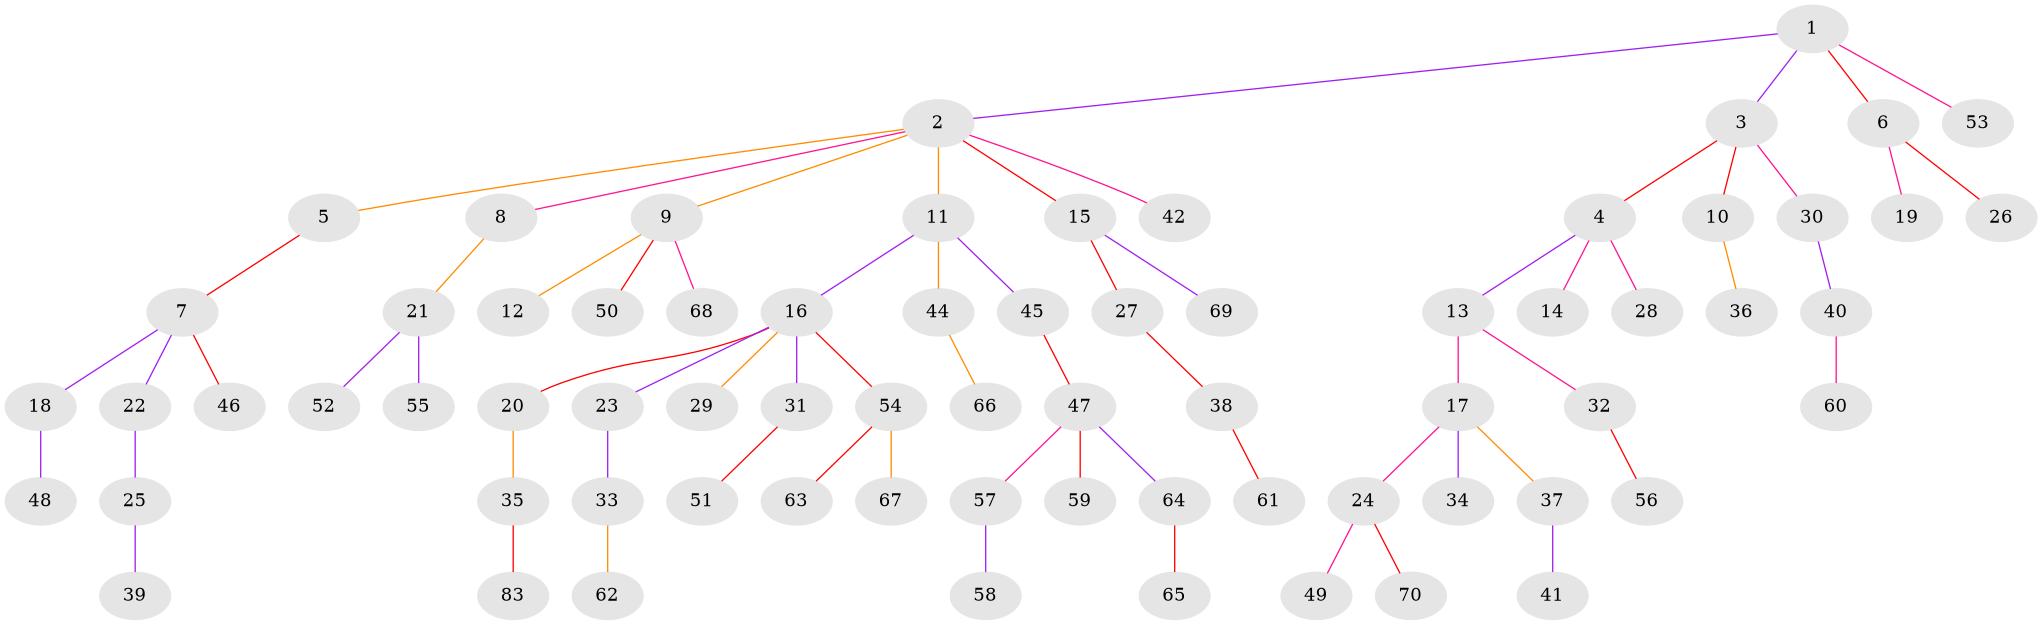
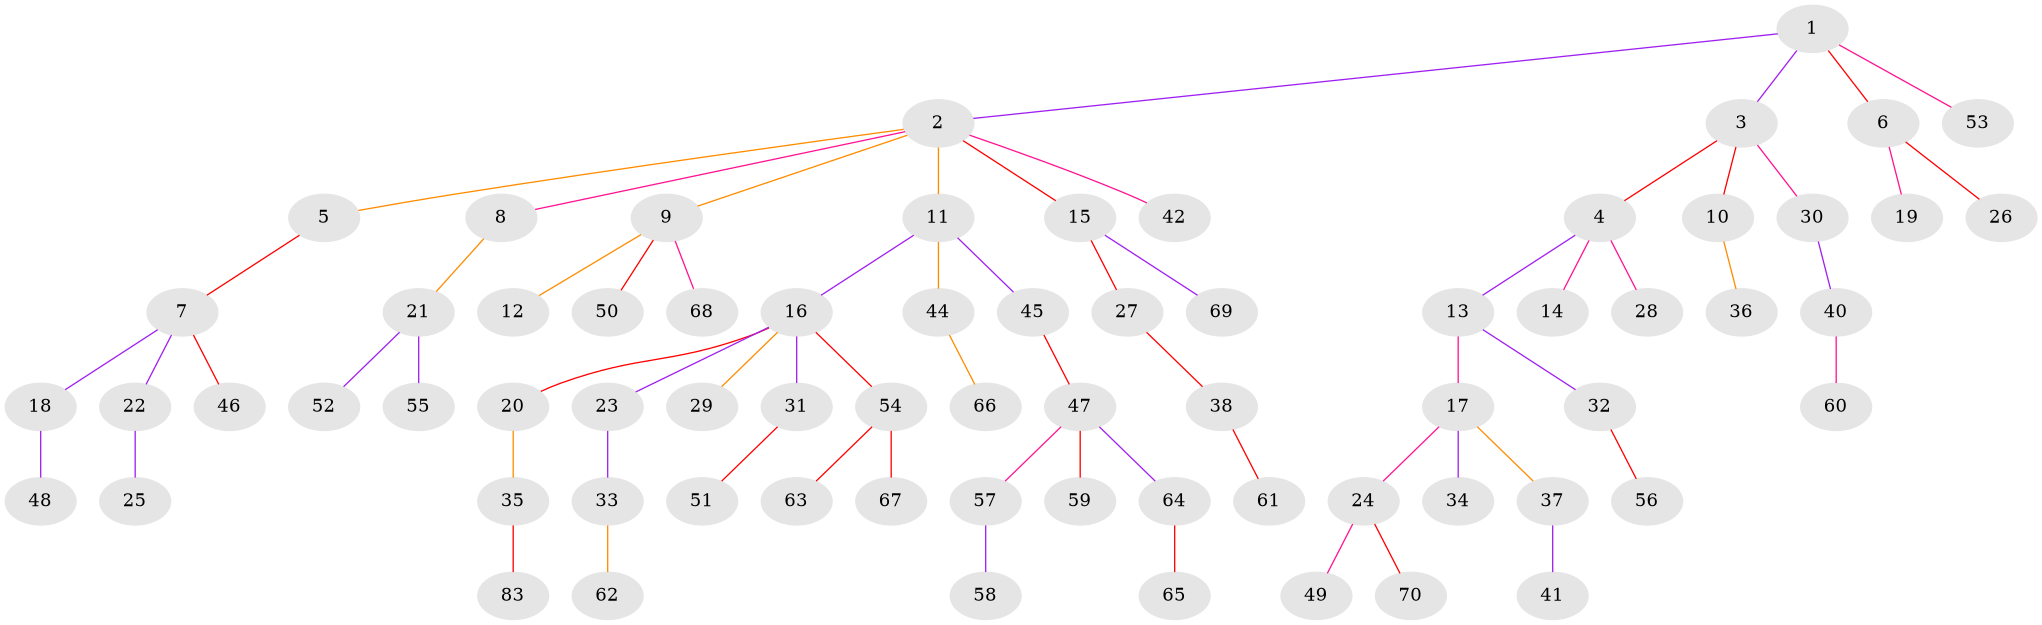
(1529, 360) -> (1529, 360)
(891, 454) -> (891, 454)
(135, 596) -> none
